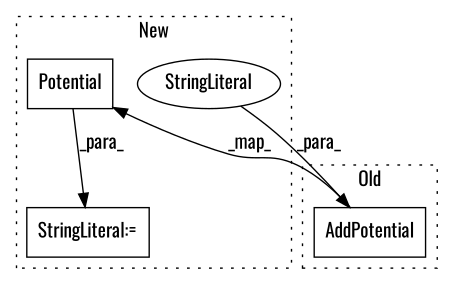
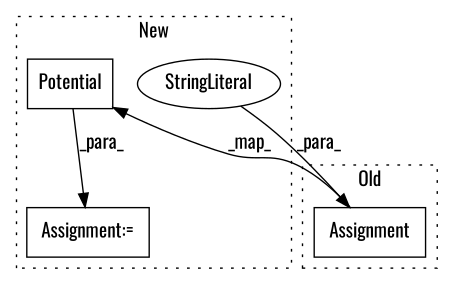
(88, 232) -> (88, 232)
(370, 232) -> (370, 232)
